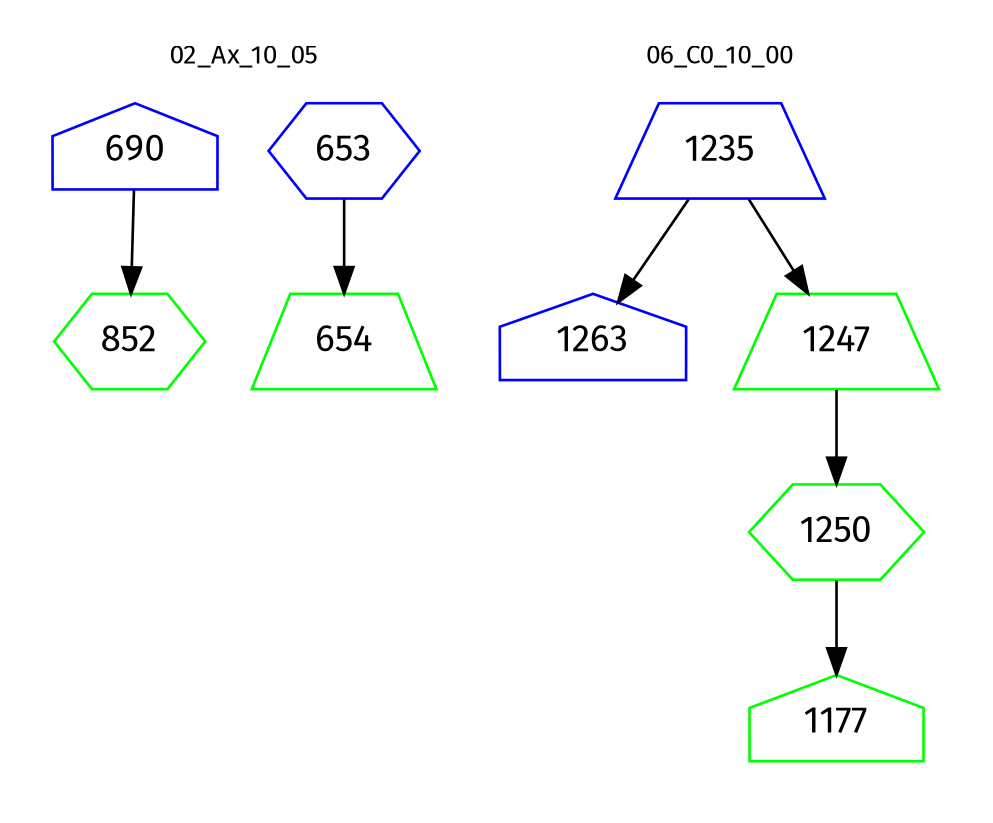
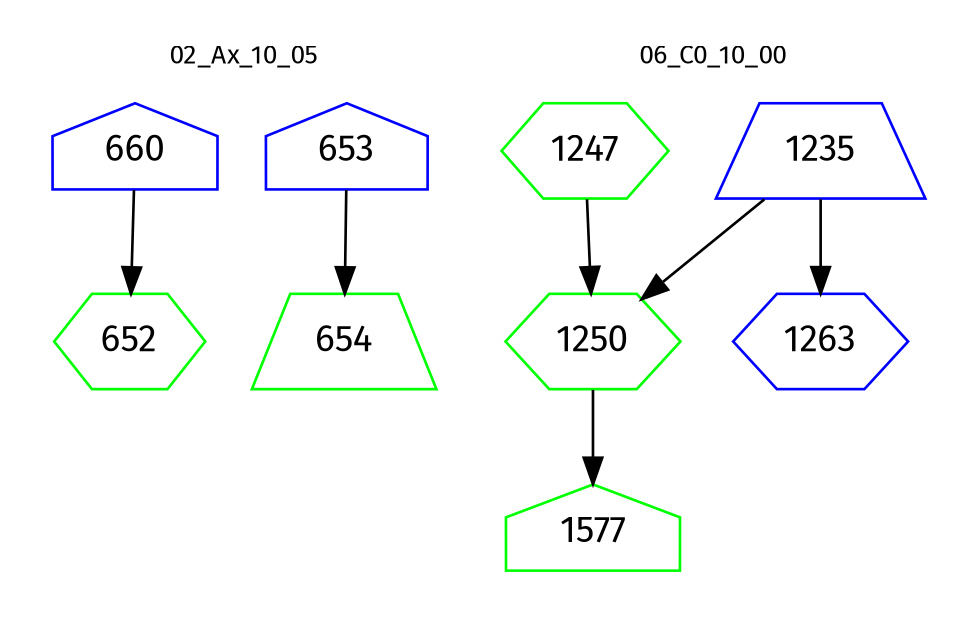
(135, 151) -> (135, 151)
(344, 151) -> (347, 151)
(771, 235) -> (714, 241)
(130, 341) -> (130, 341)
(593, 341) -> (821, 341)
(837, 341) -> (585, 151)
(837, 723) -> (593, 532)
